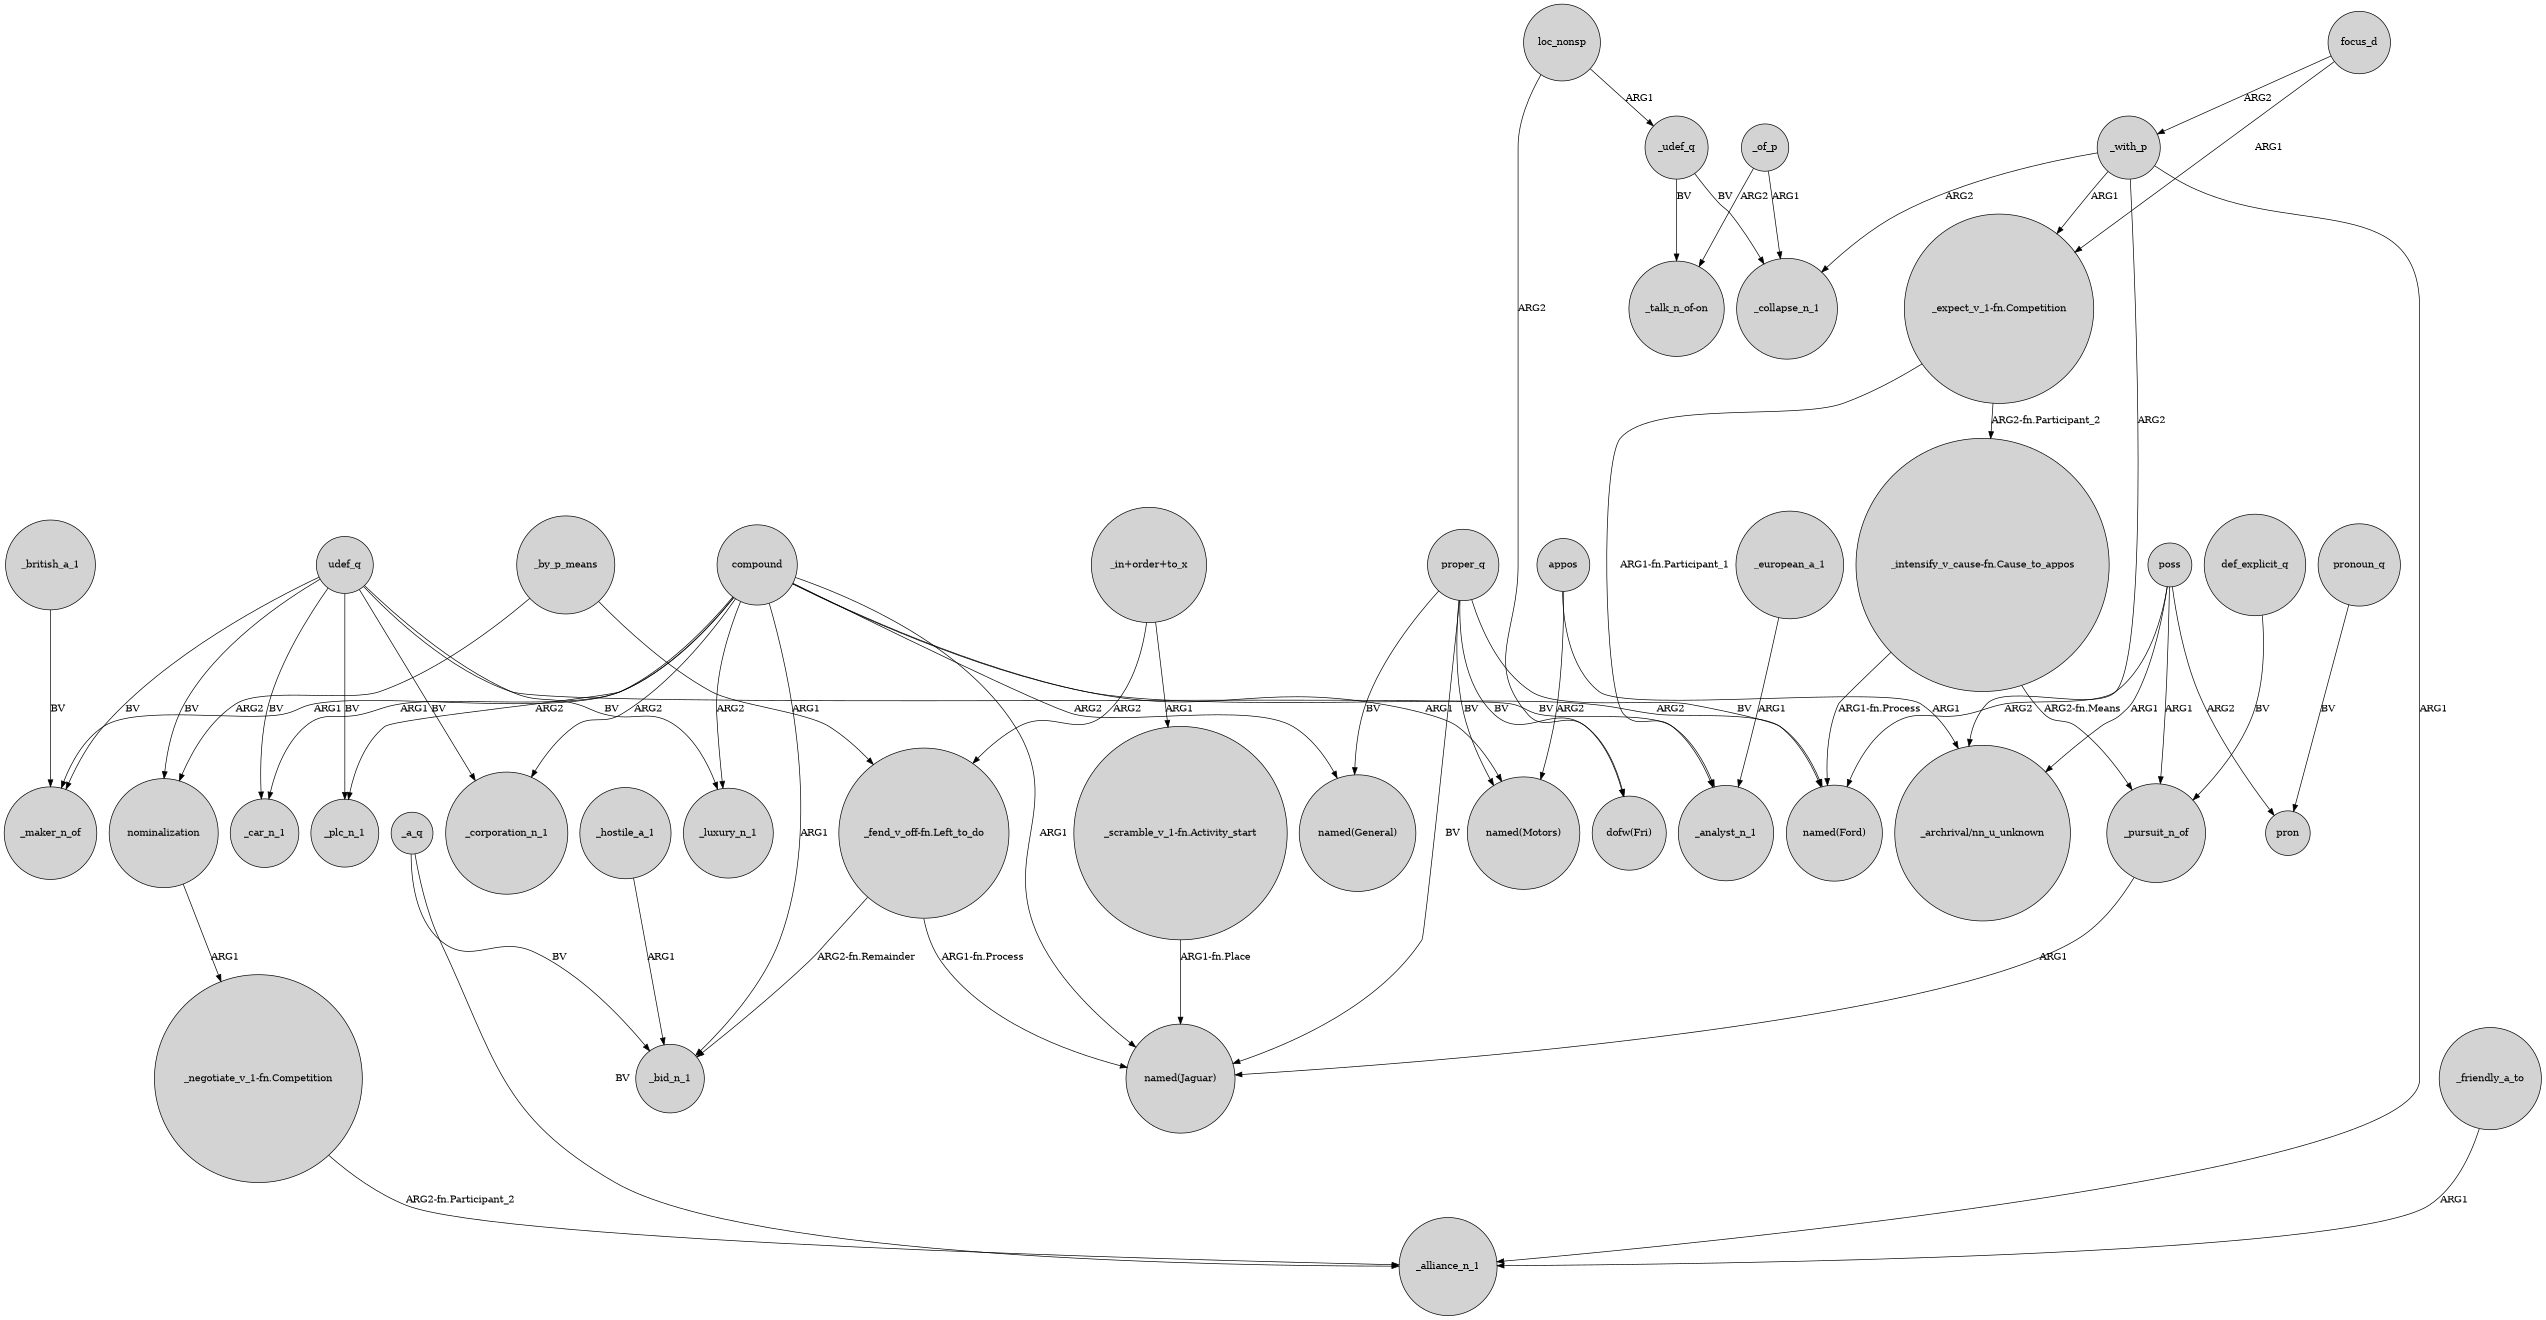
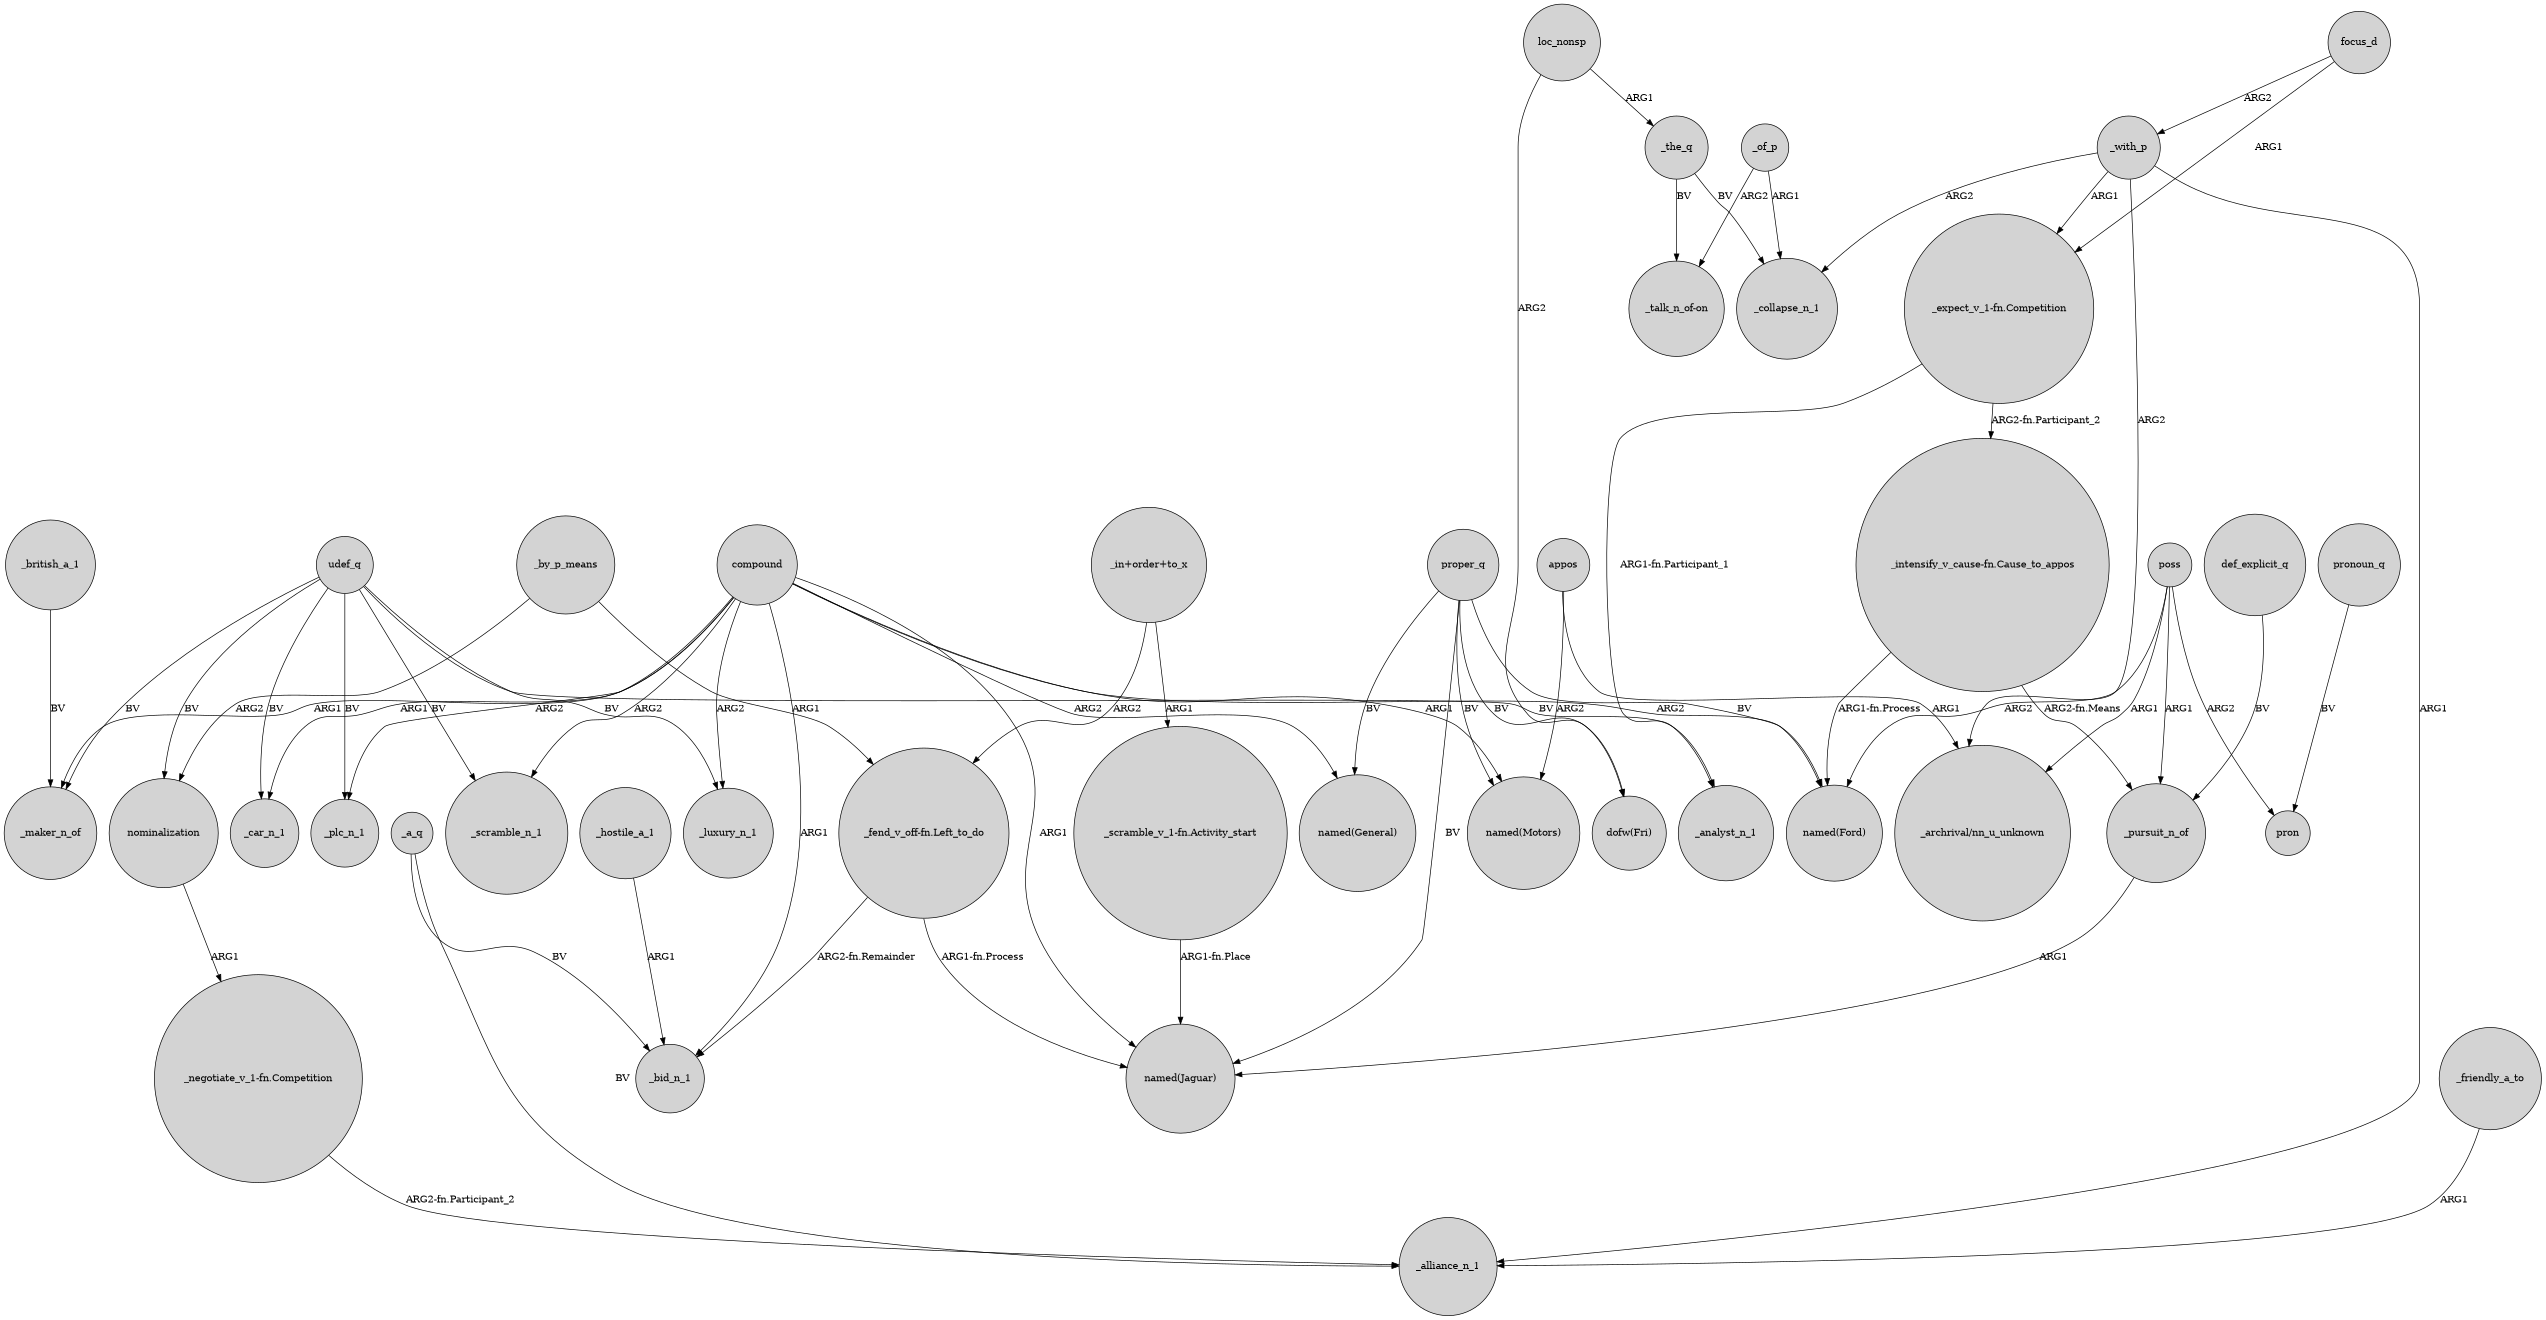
(1677, 148) -> (1677, 148)
(1790, 565) -> none
(507, 833) -> (507, 833)
